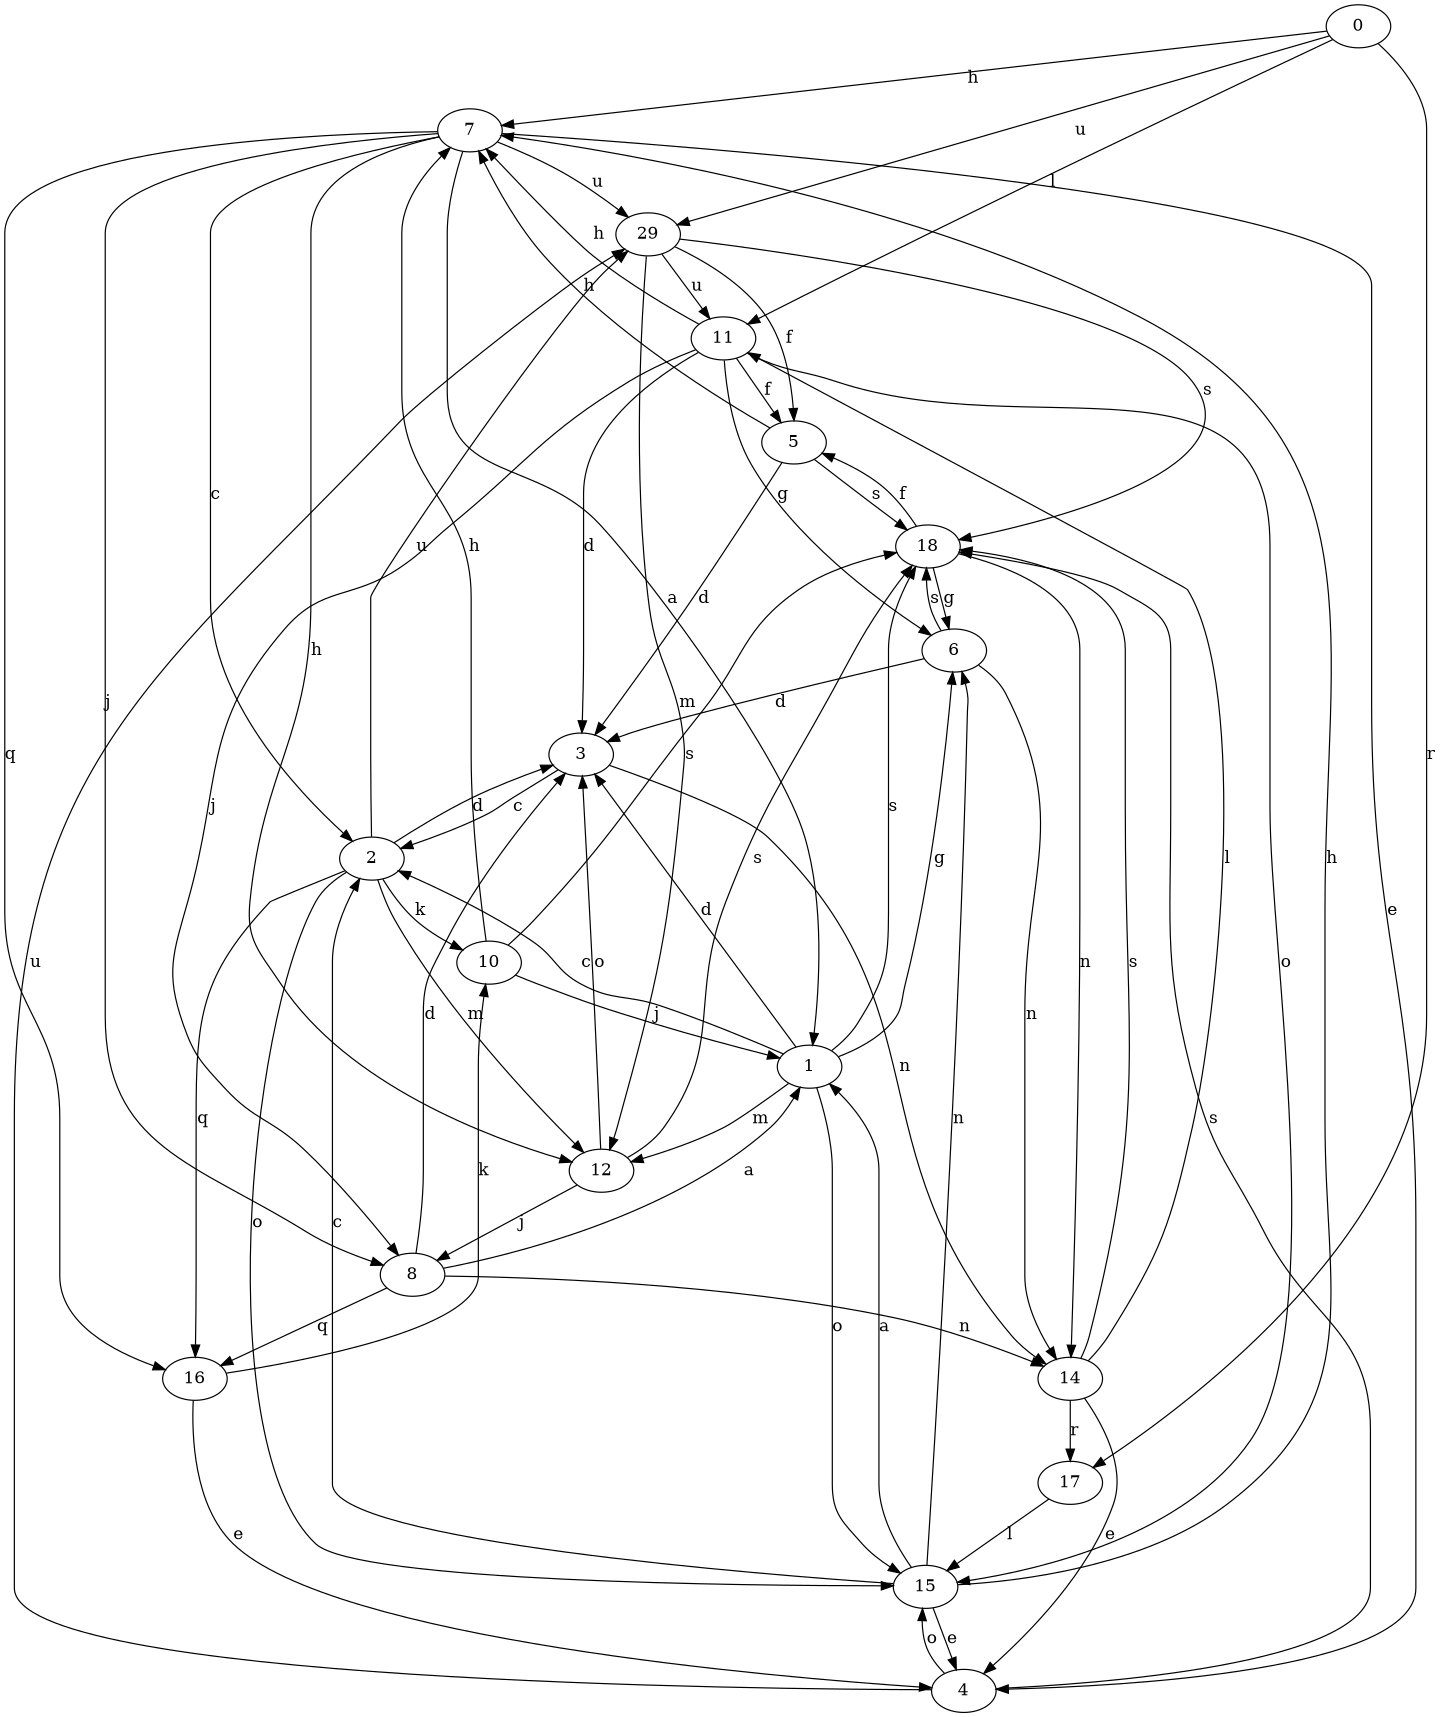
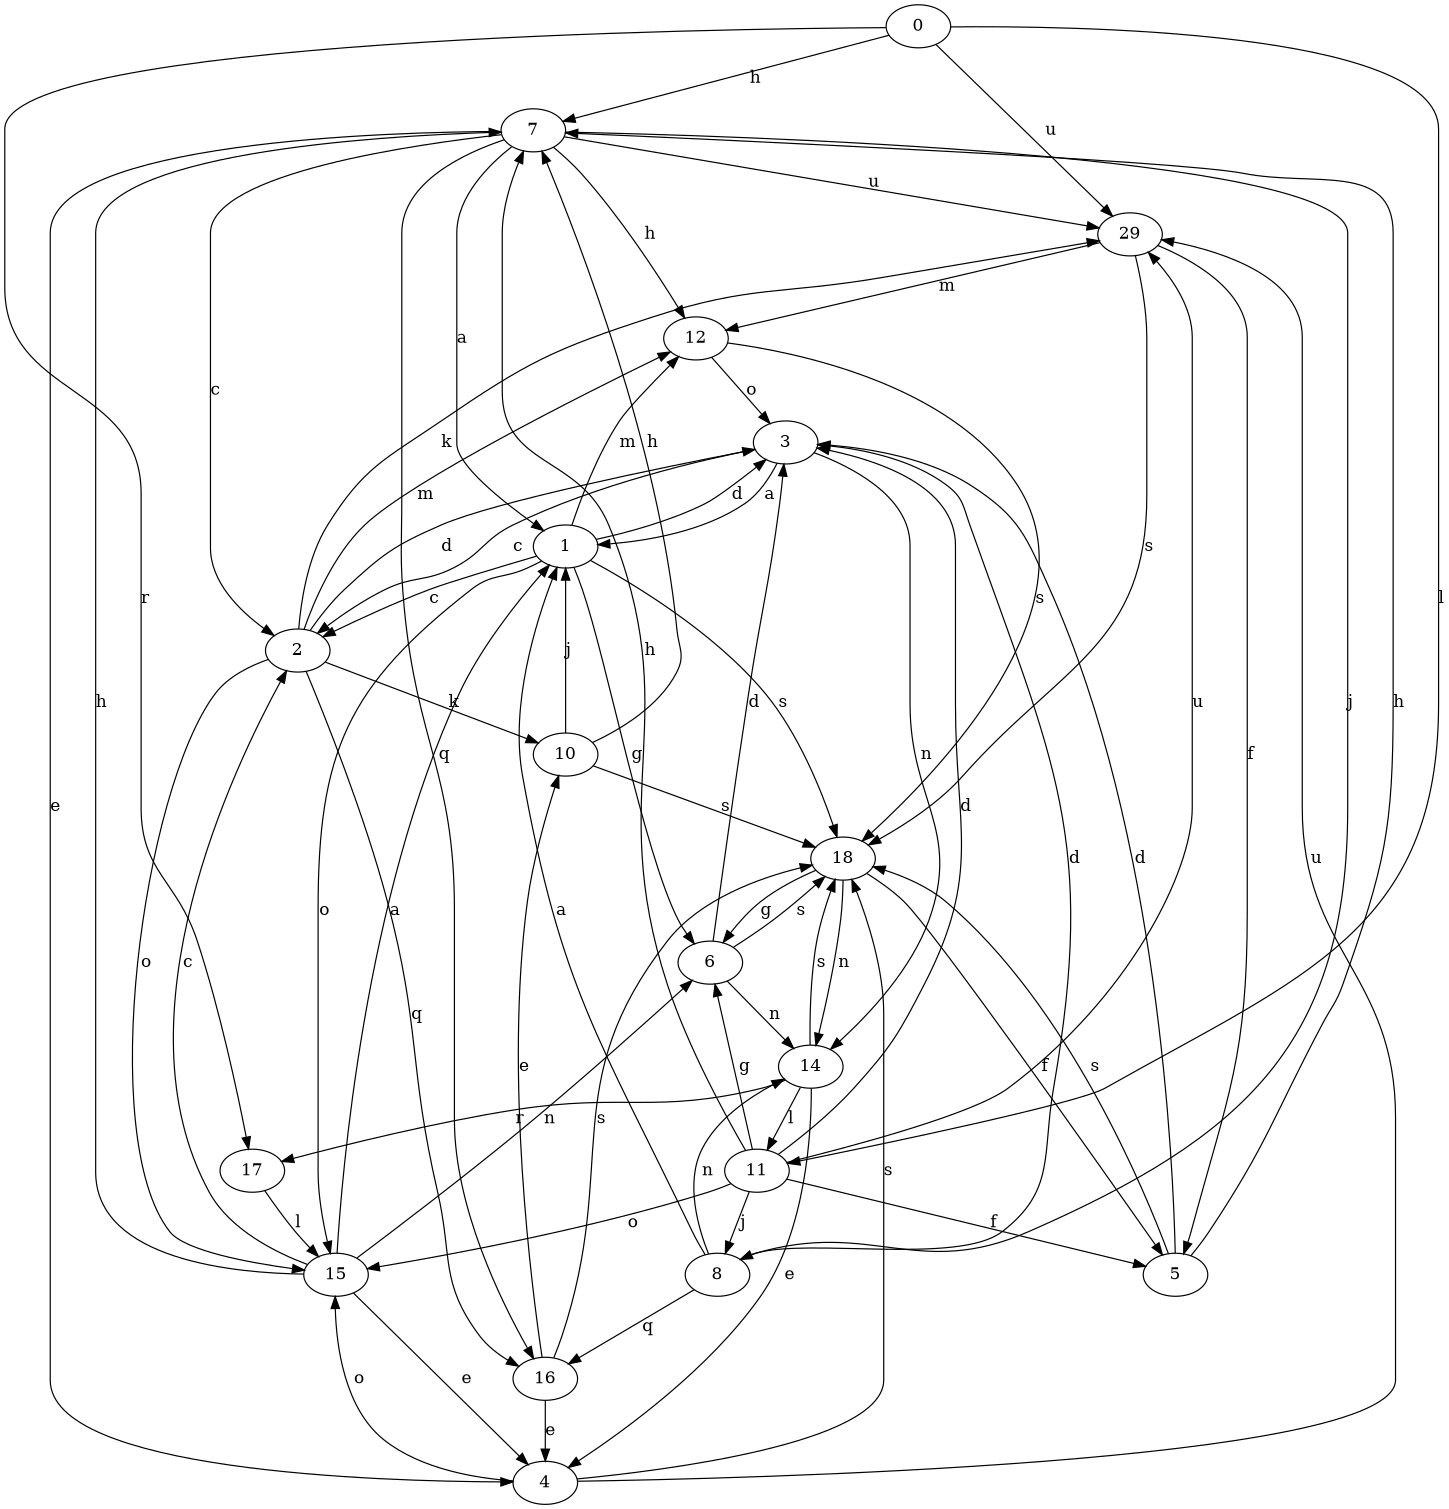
(682, 282) -> (1191, 819)
none -> (705, 524)
(422, 546) -> (447, 442)
none -> (601, 1081)
(484, 1171) -> (524, 1067)
(513, 1220) -> none
